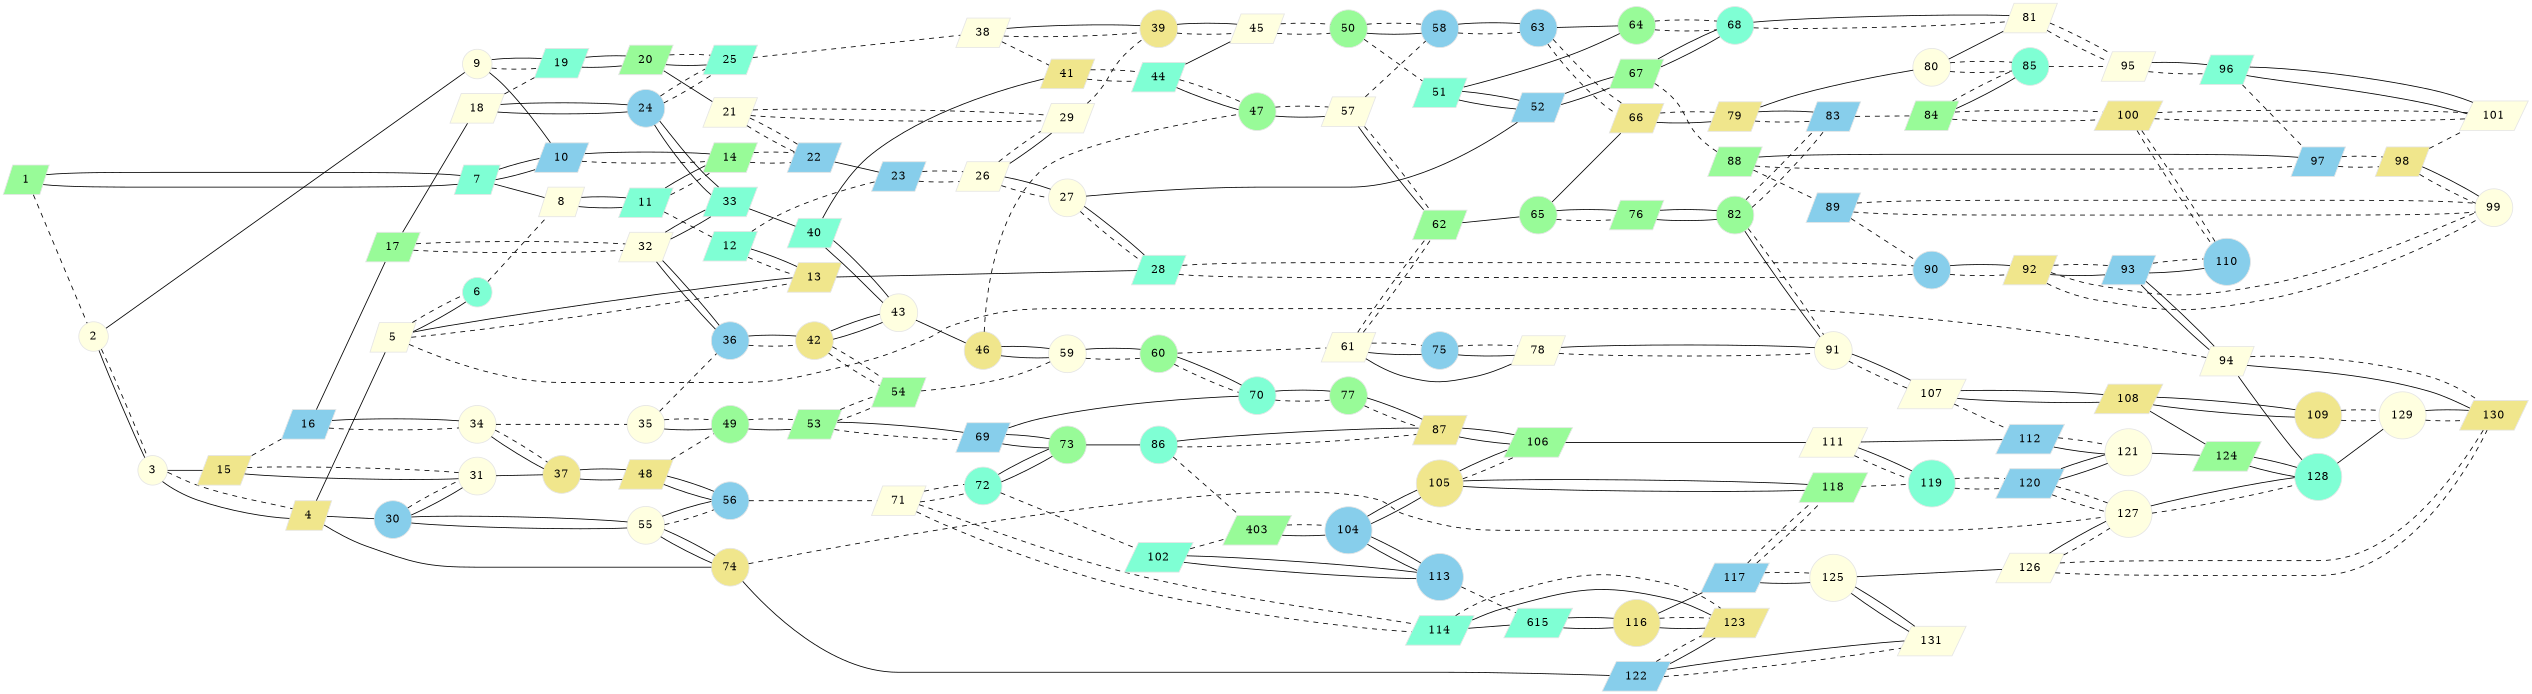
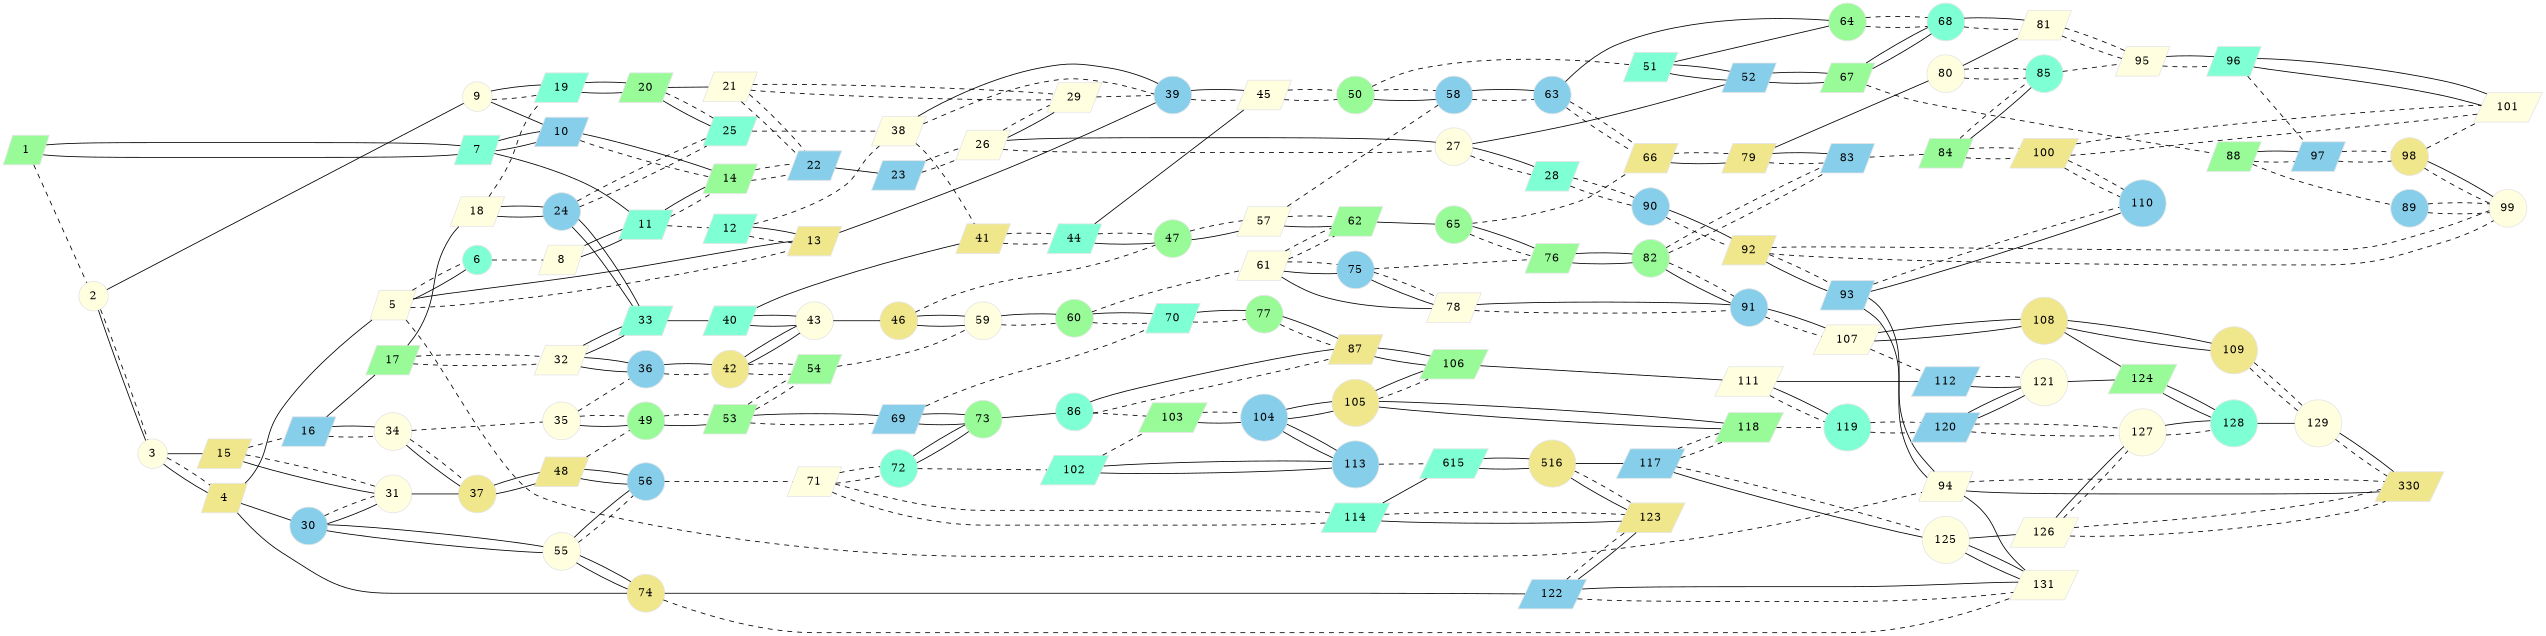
(1159, 29) -> (1173, 95)
(2403, 162) -> (2410, 157)
(1586, 168) -> (1554, 209)
(519, 191) -> (565, 175)
(811, 201) -> (825, 198)
(1833, 208) -> (2410, 208)
(1883, 239) -> none
none -> (1452, 264)
(979, 274) -> (999, 172)
(1833, 350) -> (1749, 308)
(1257, 396) -> (1173, 318)
(2129, 399) -> (2044, 321)
(1122, 405) -> (1036, 367)
(2494, 415) -> (2410, 487)
(2272, 423) -> (1995, 530)
(1422, 520) -> (1337, 633)
(1257, 530) -> (1173, 418)
(1637, 623) -> (1552, 464)
